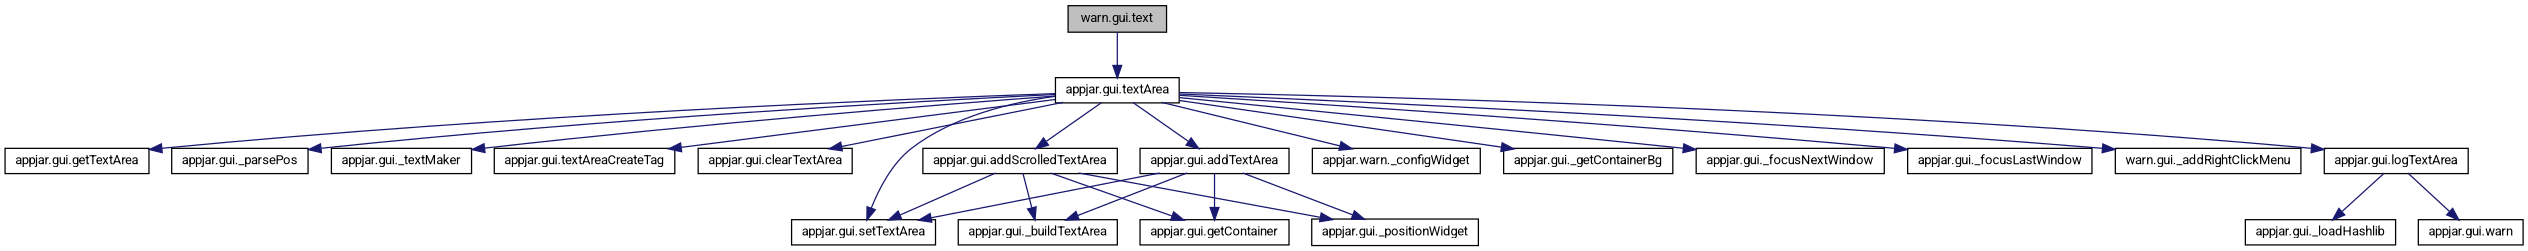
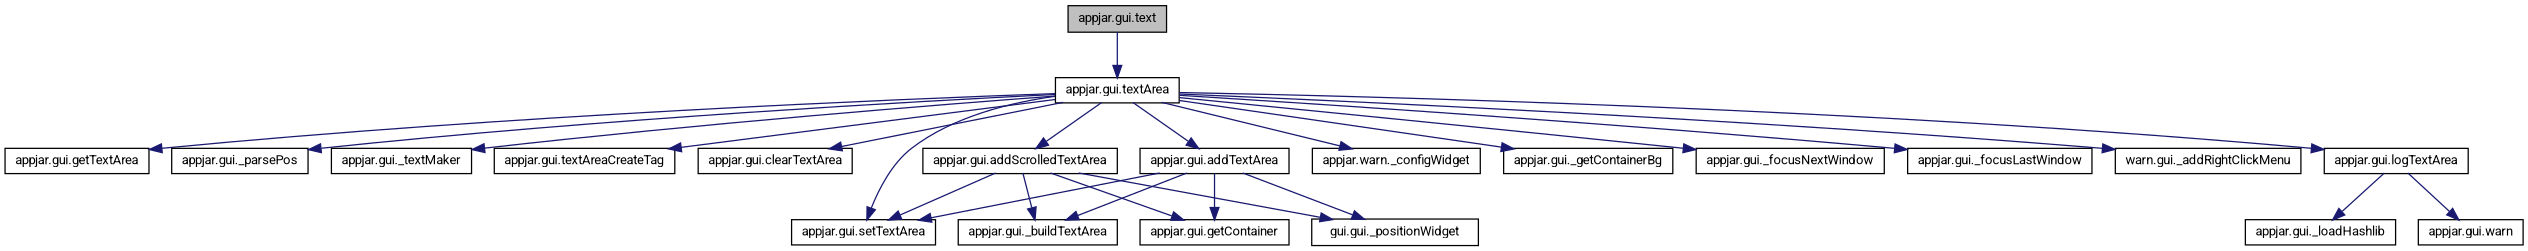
(1117, 19) -> (1117, 19)
(1395, 232) -> (1395, 232)
